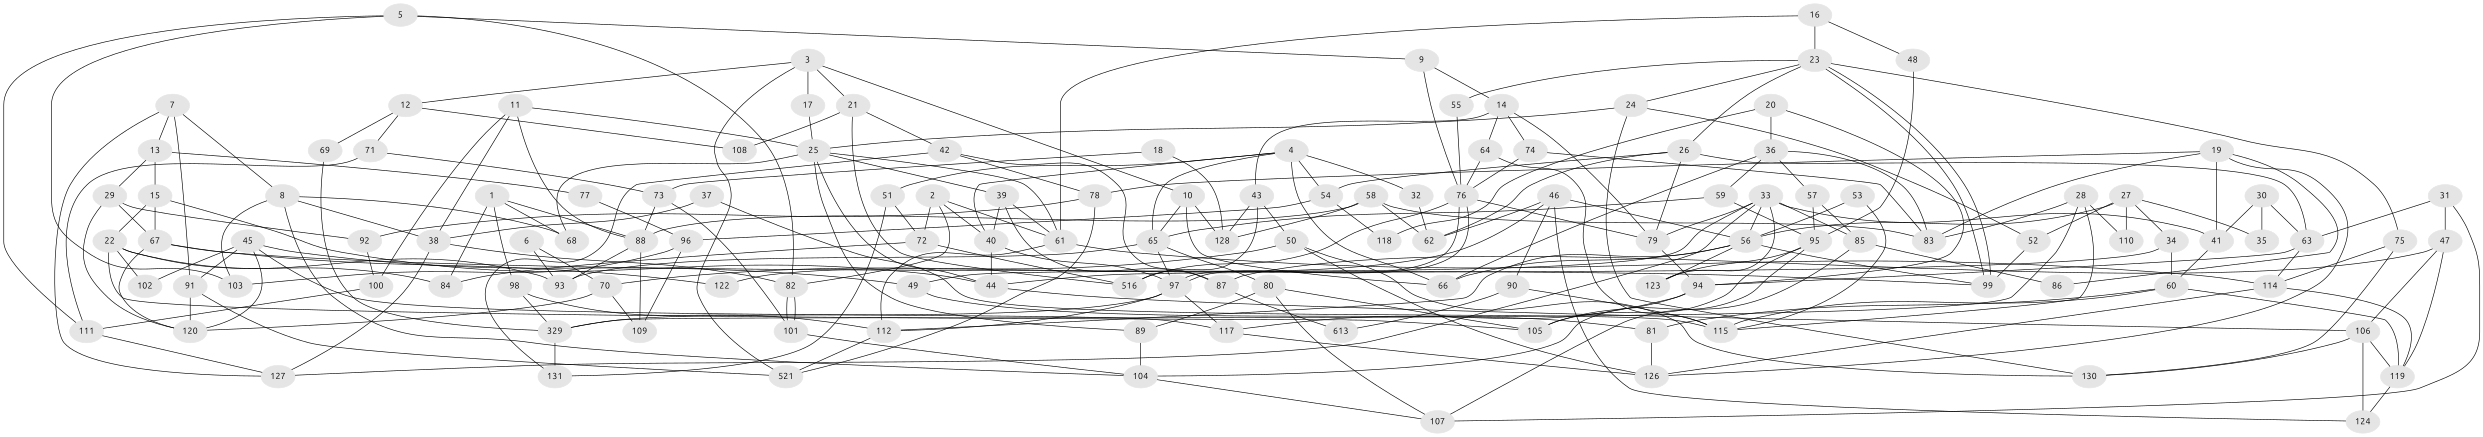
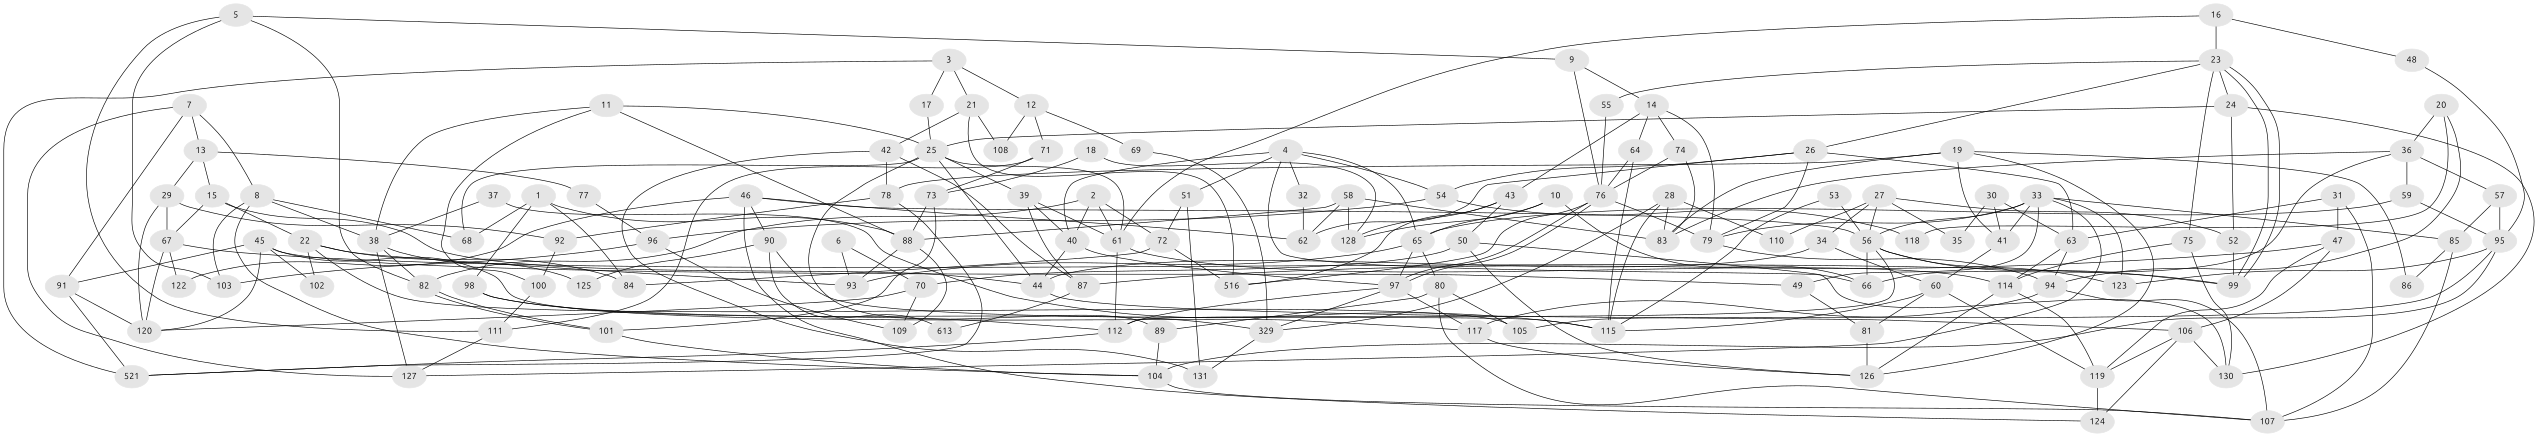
(998, 128) -> none
none -> (584, 286)
(1617, 309) -> (2199, 304)
